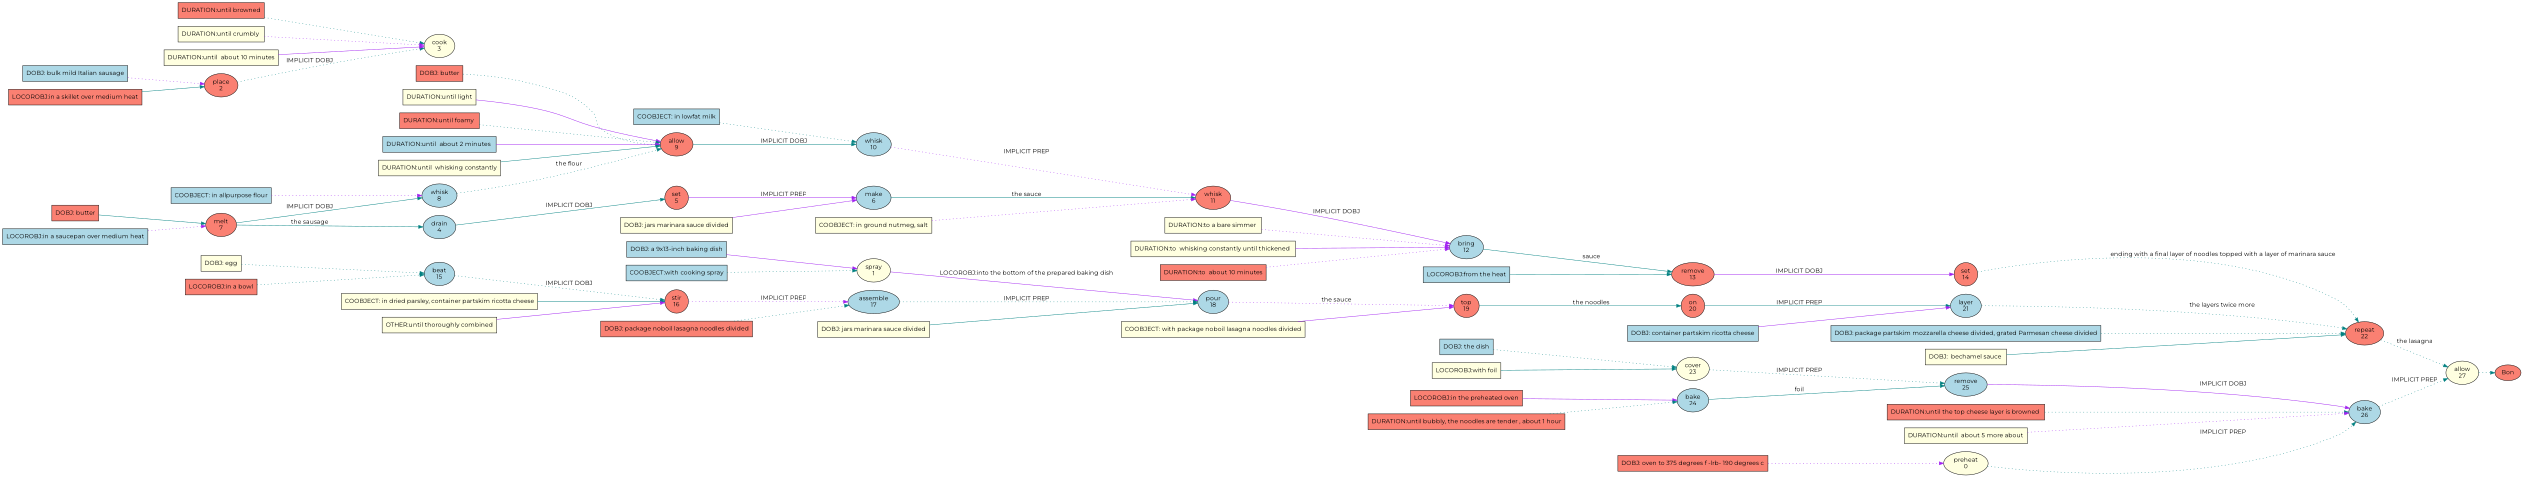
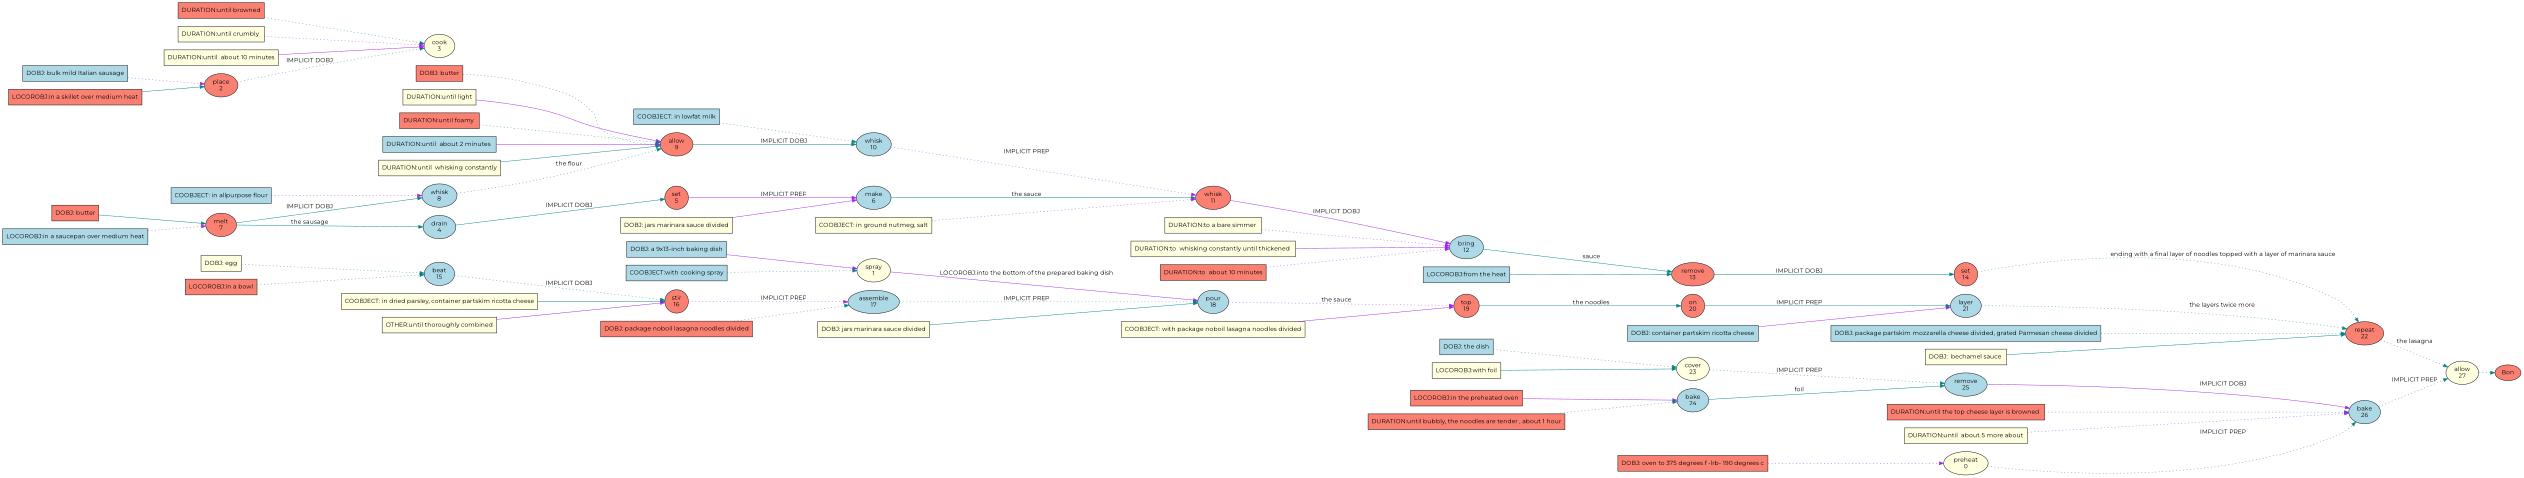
(1832, 274) -> (1832, 274)
